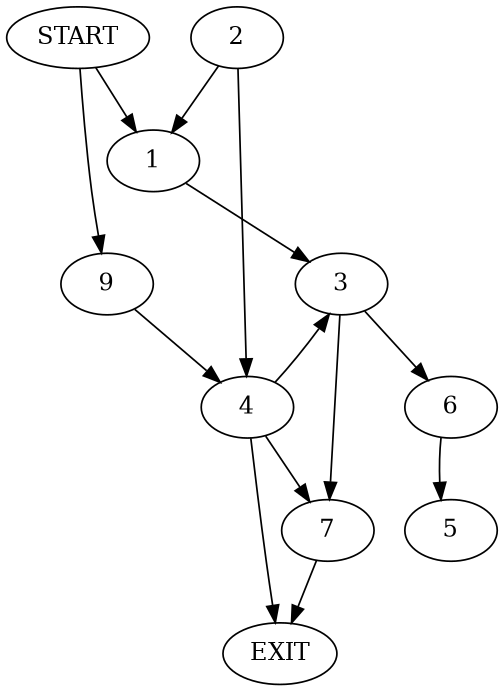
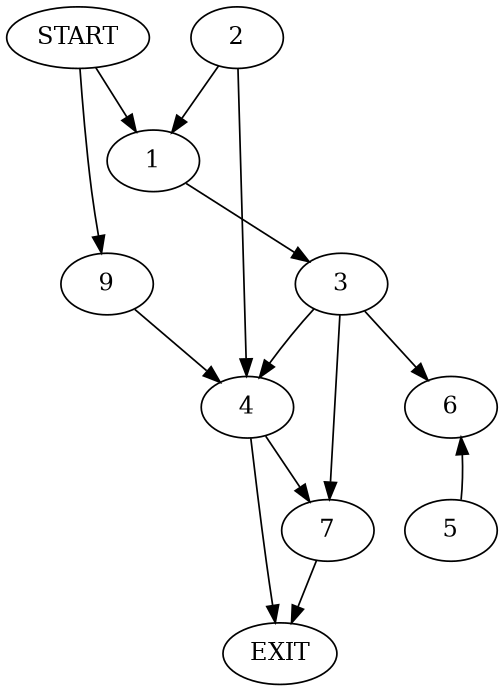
(298, 356) -> (291, 336)
(440, 460) -> (462, 477)
